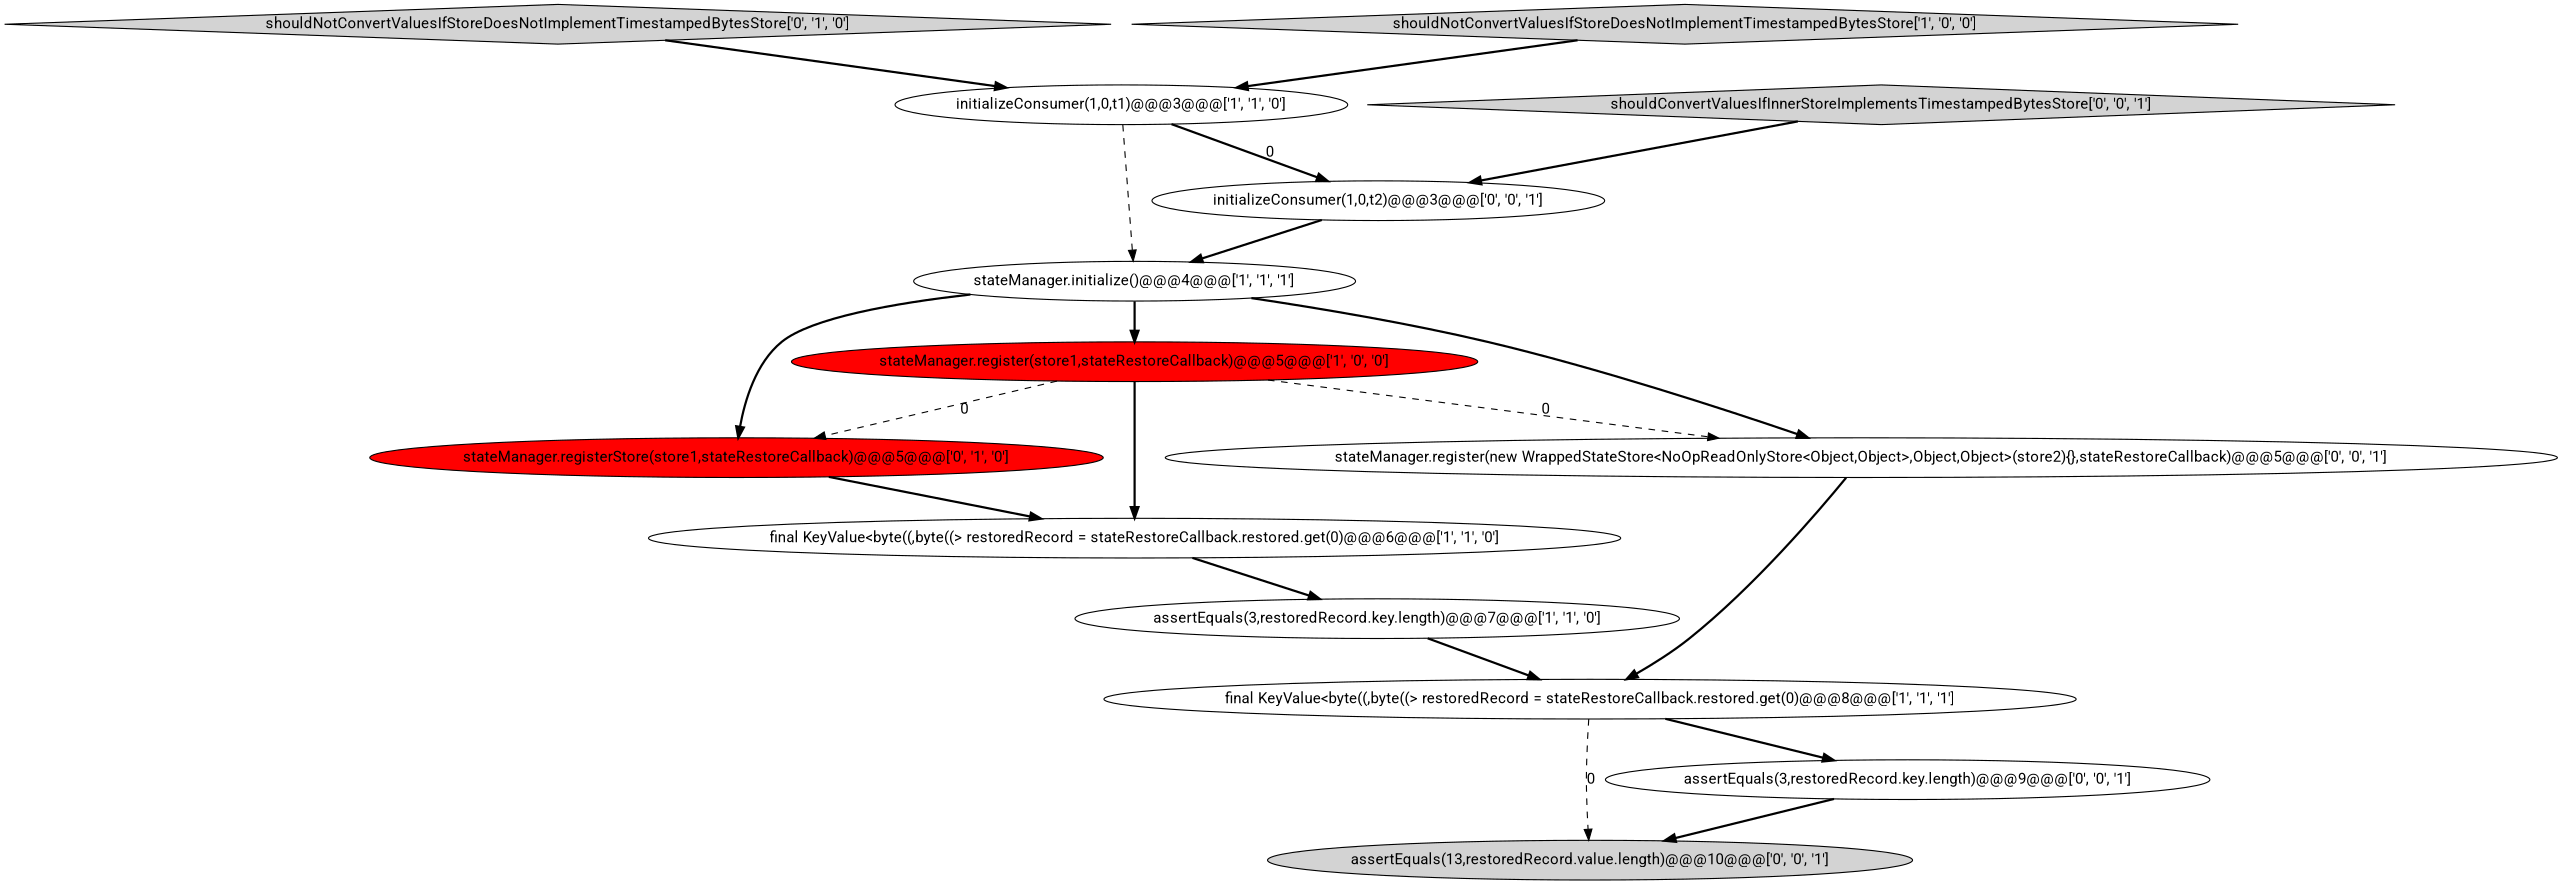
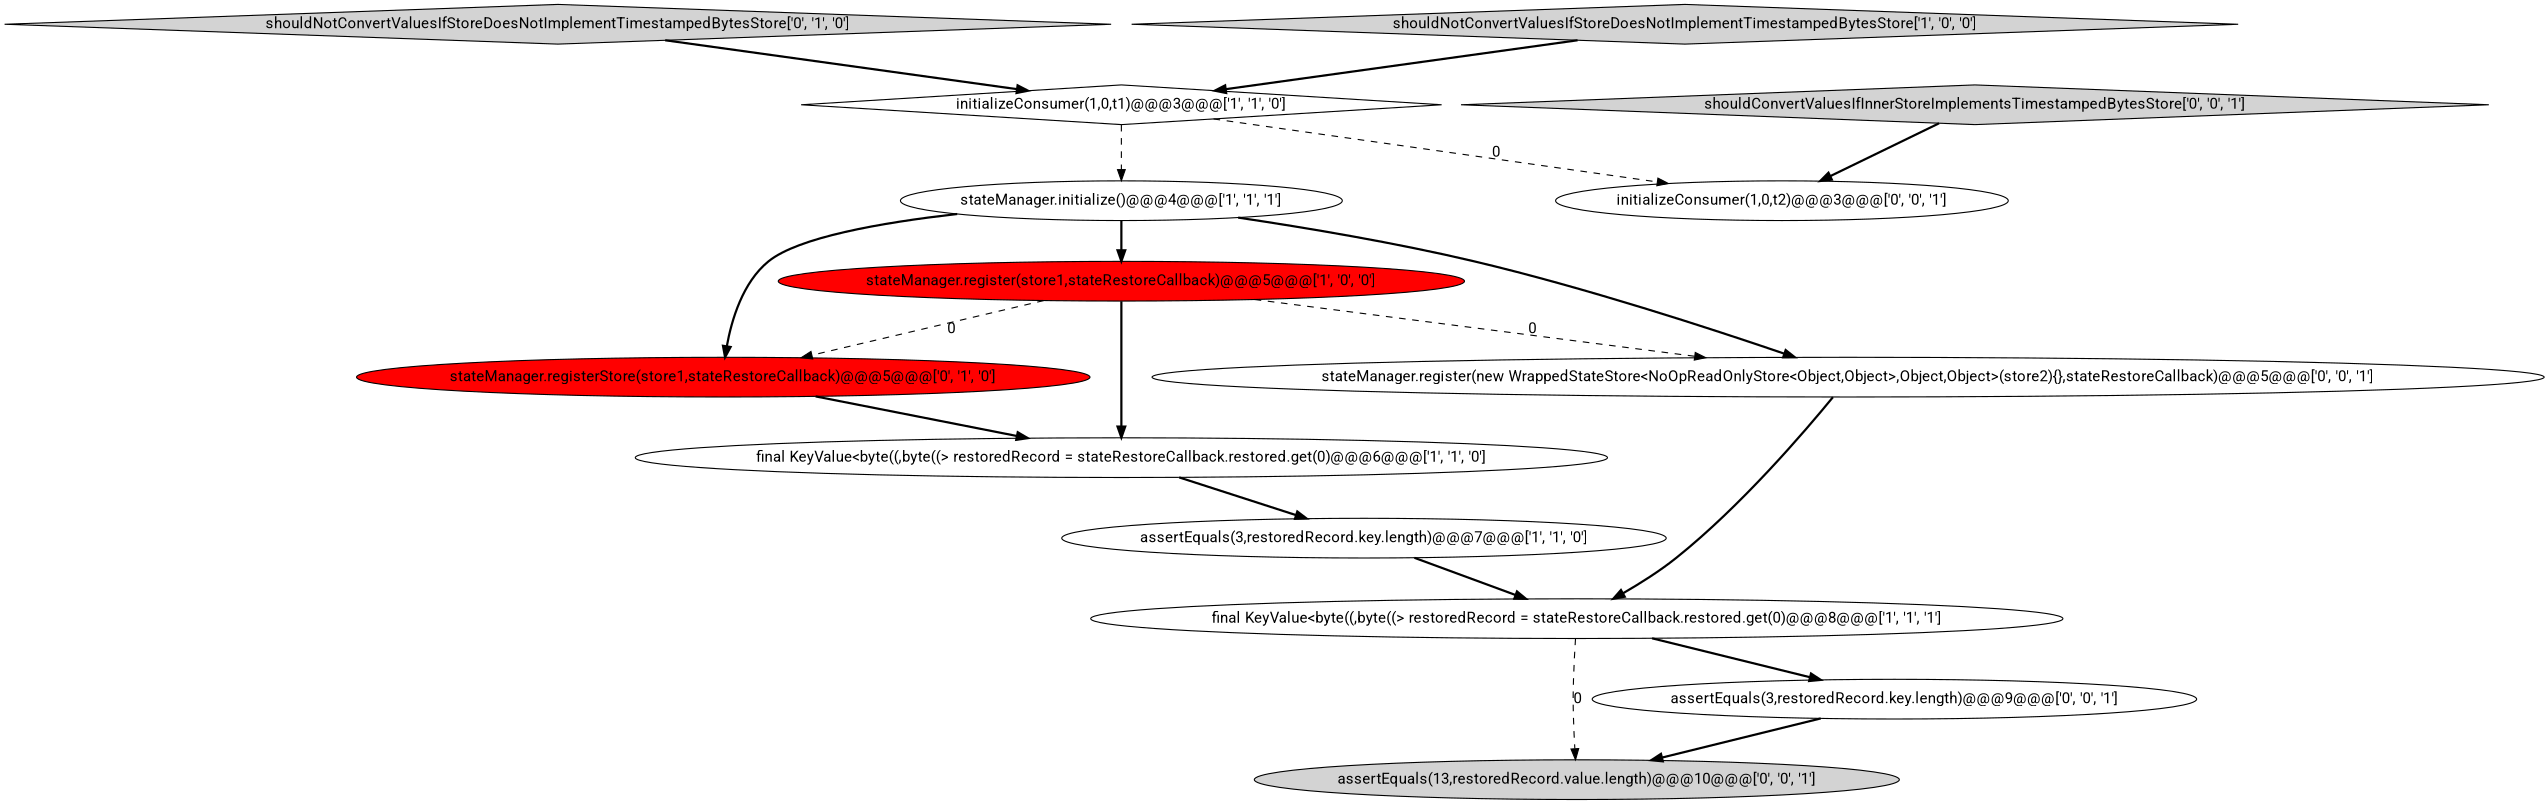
(1121, 105) -> (1121, 105)
(1244, 151) -> (1435, 150)
(1262, 239) -> none
